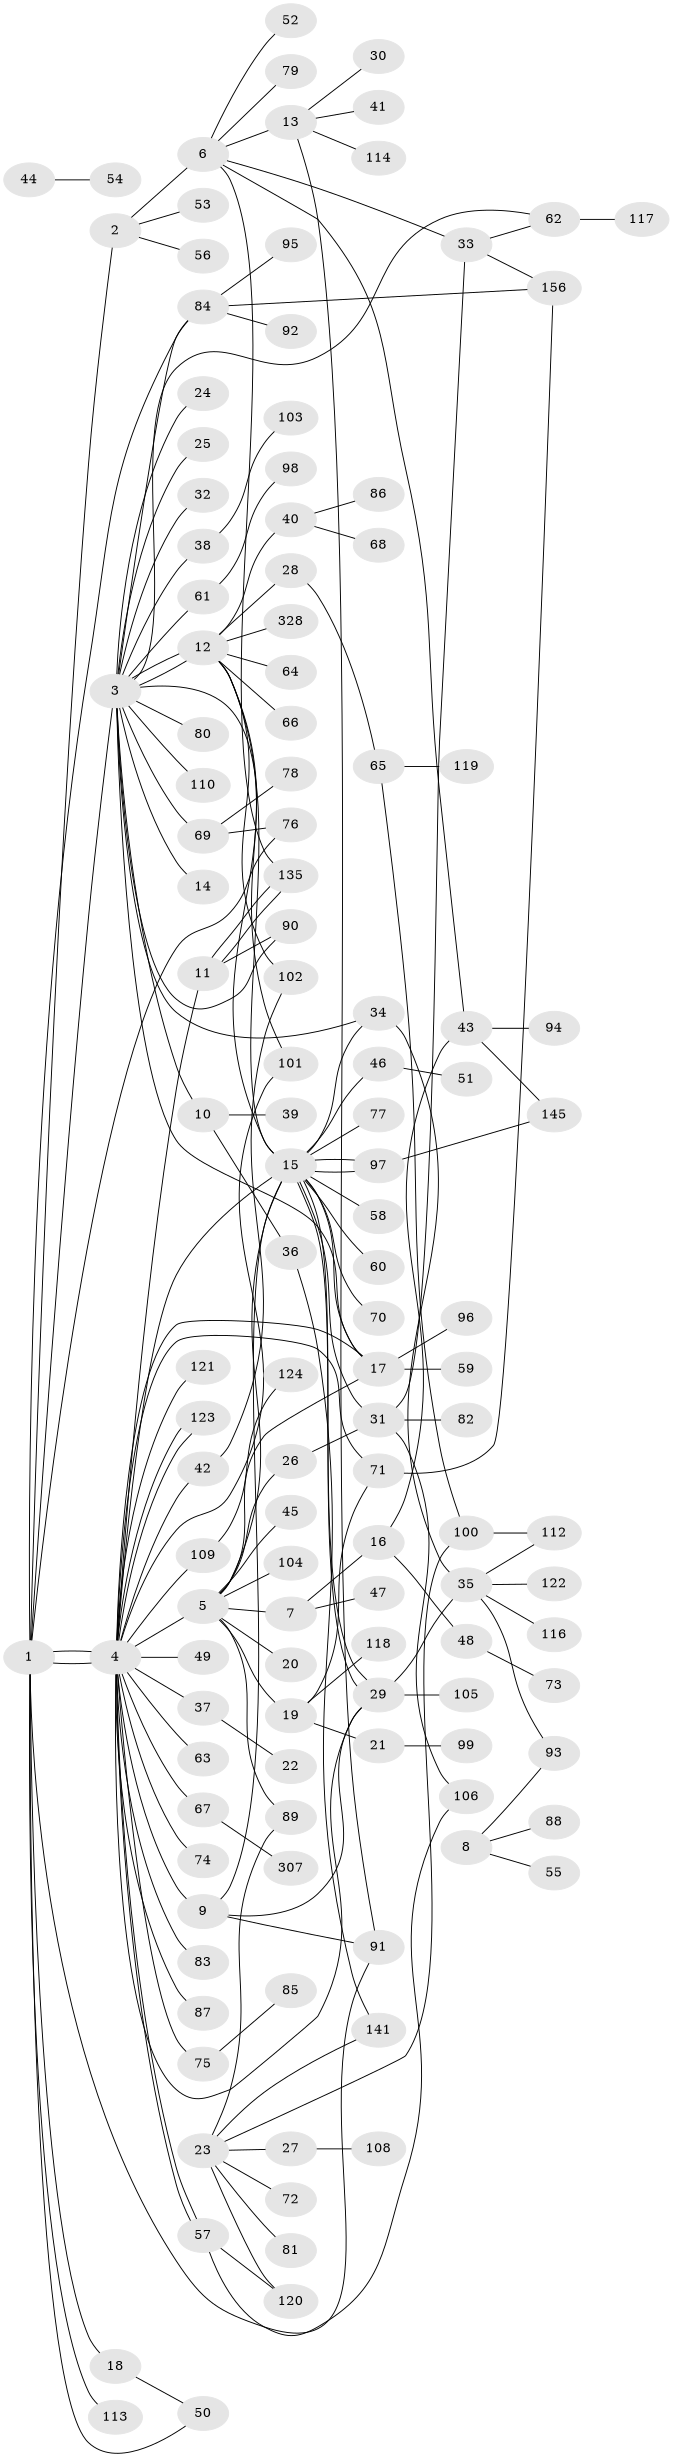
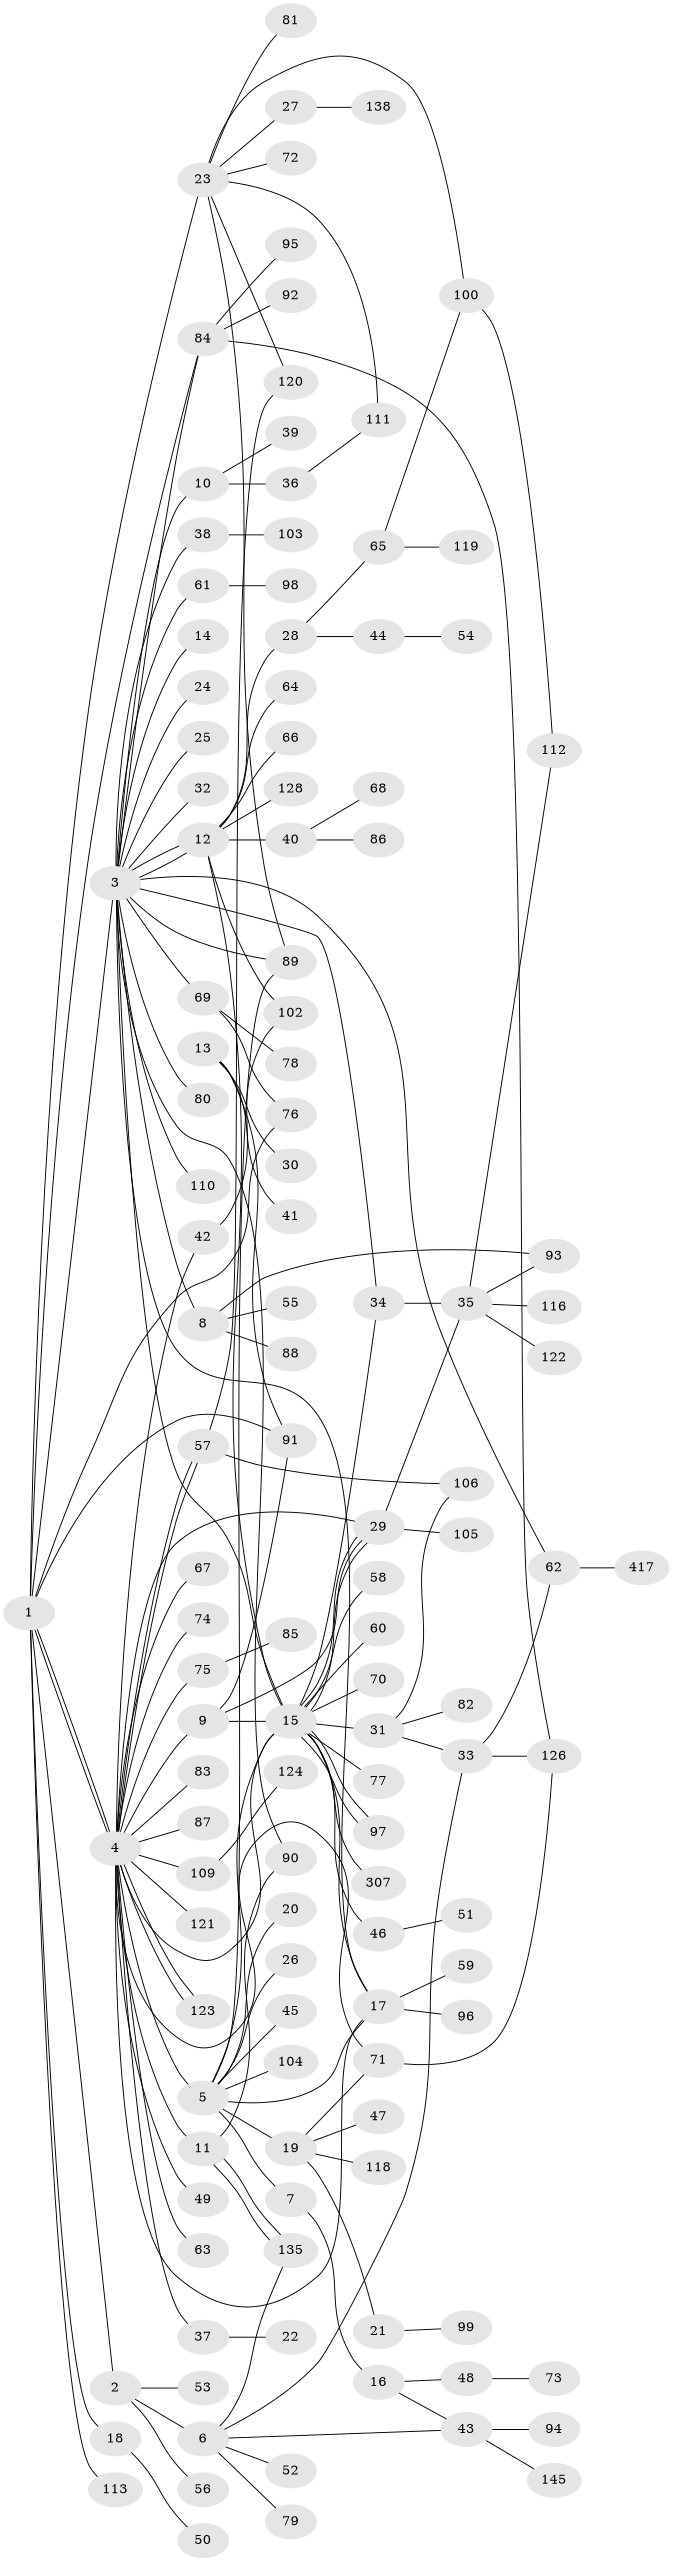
(247, 138) -> none
(379, 158) -> none
(642, 219) -> (642, 1568)
(554, 288) -> (554, 1756)
(291, 622) -> (291, 789)
none -> (335, 637)
none -> (193, 939)
(291, 1064) -> none
none -> (142, 1107)
(466, 1141) -> none
(335, 1441) -> none
(335, 1604) -> (335, 2133)
(249, 1841) -> (335, 1802)
(379, 2030) -> (379, 420)
(379, 2149) -> (379, 107)
(48, 2246) -> (68, 890)
